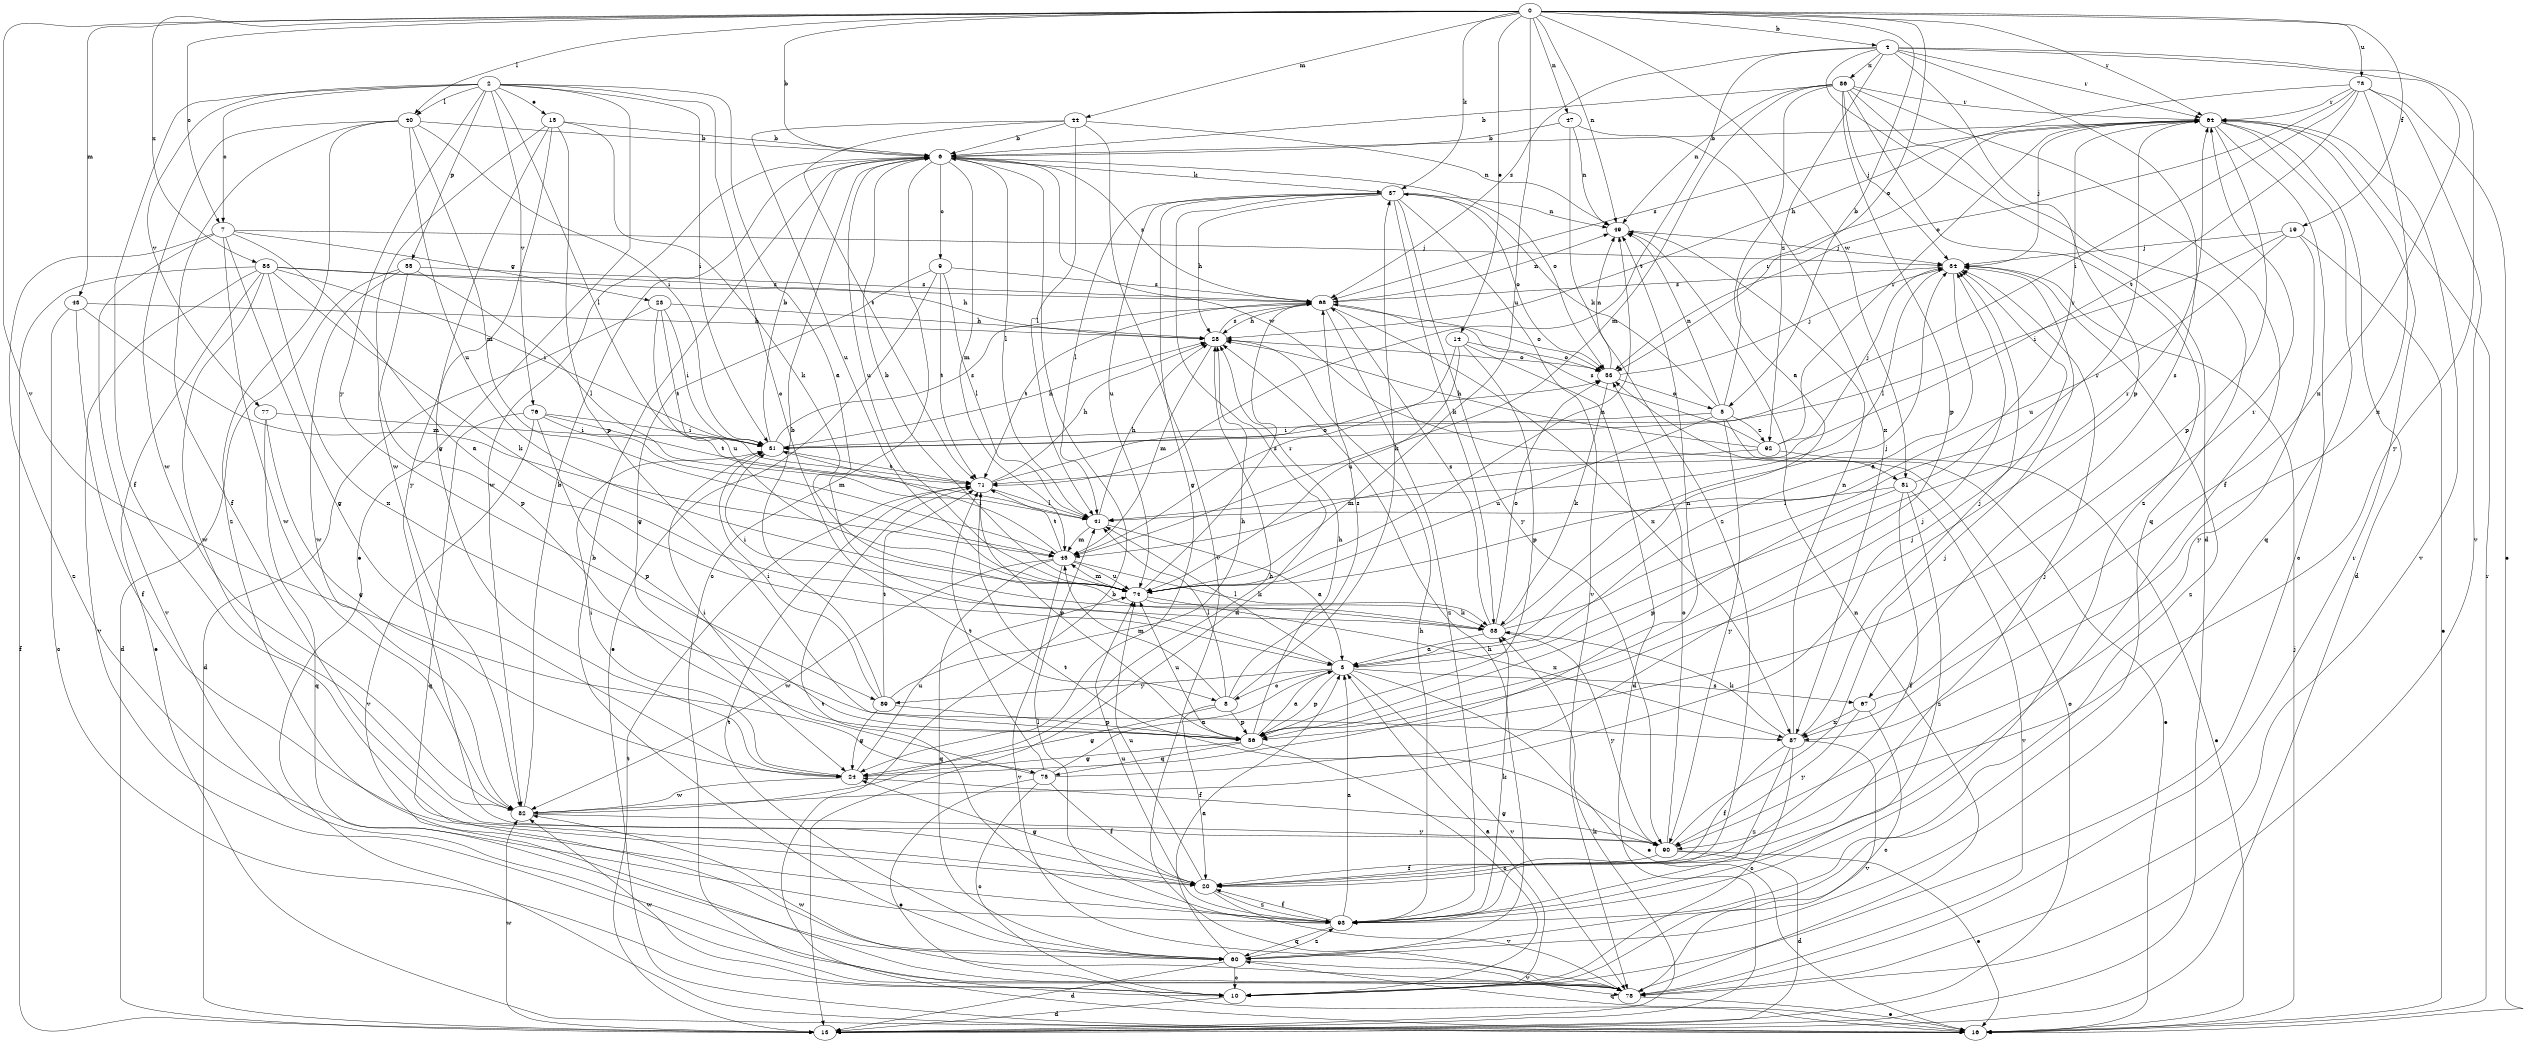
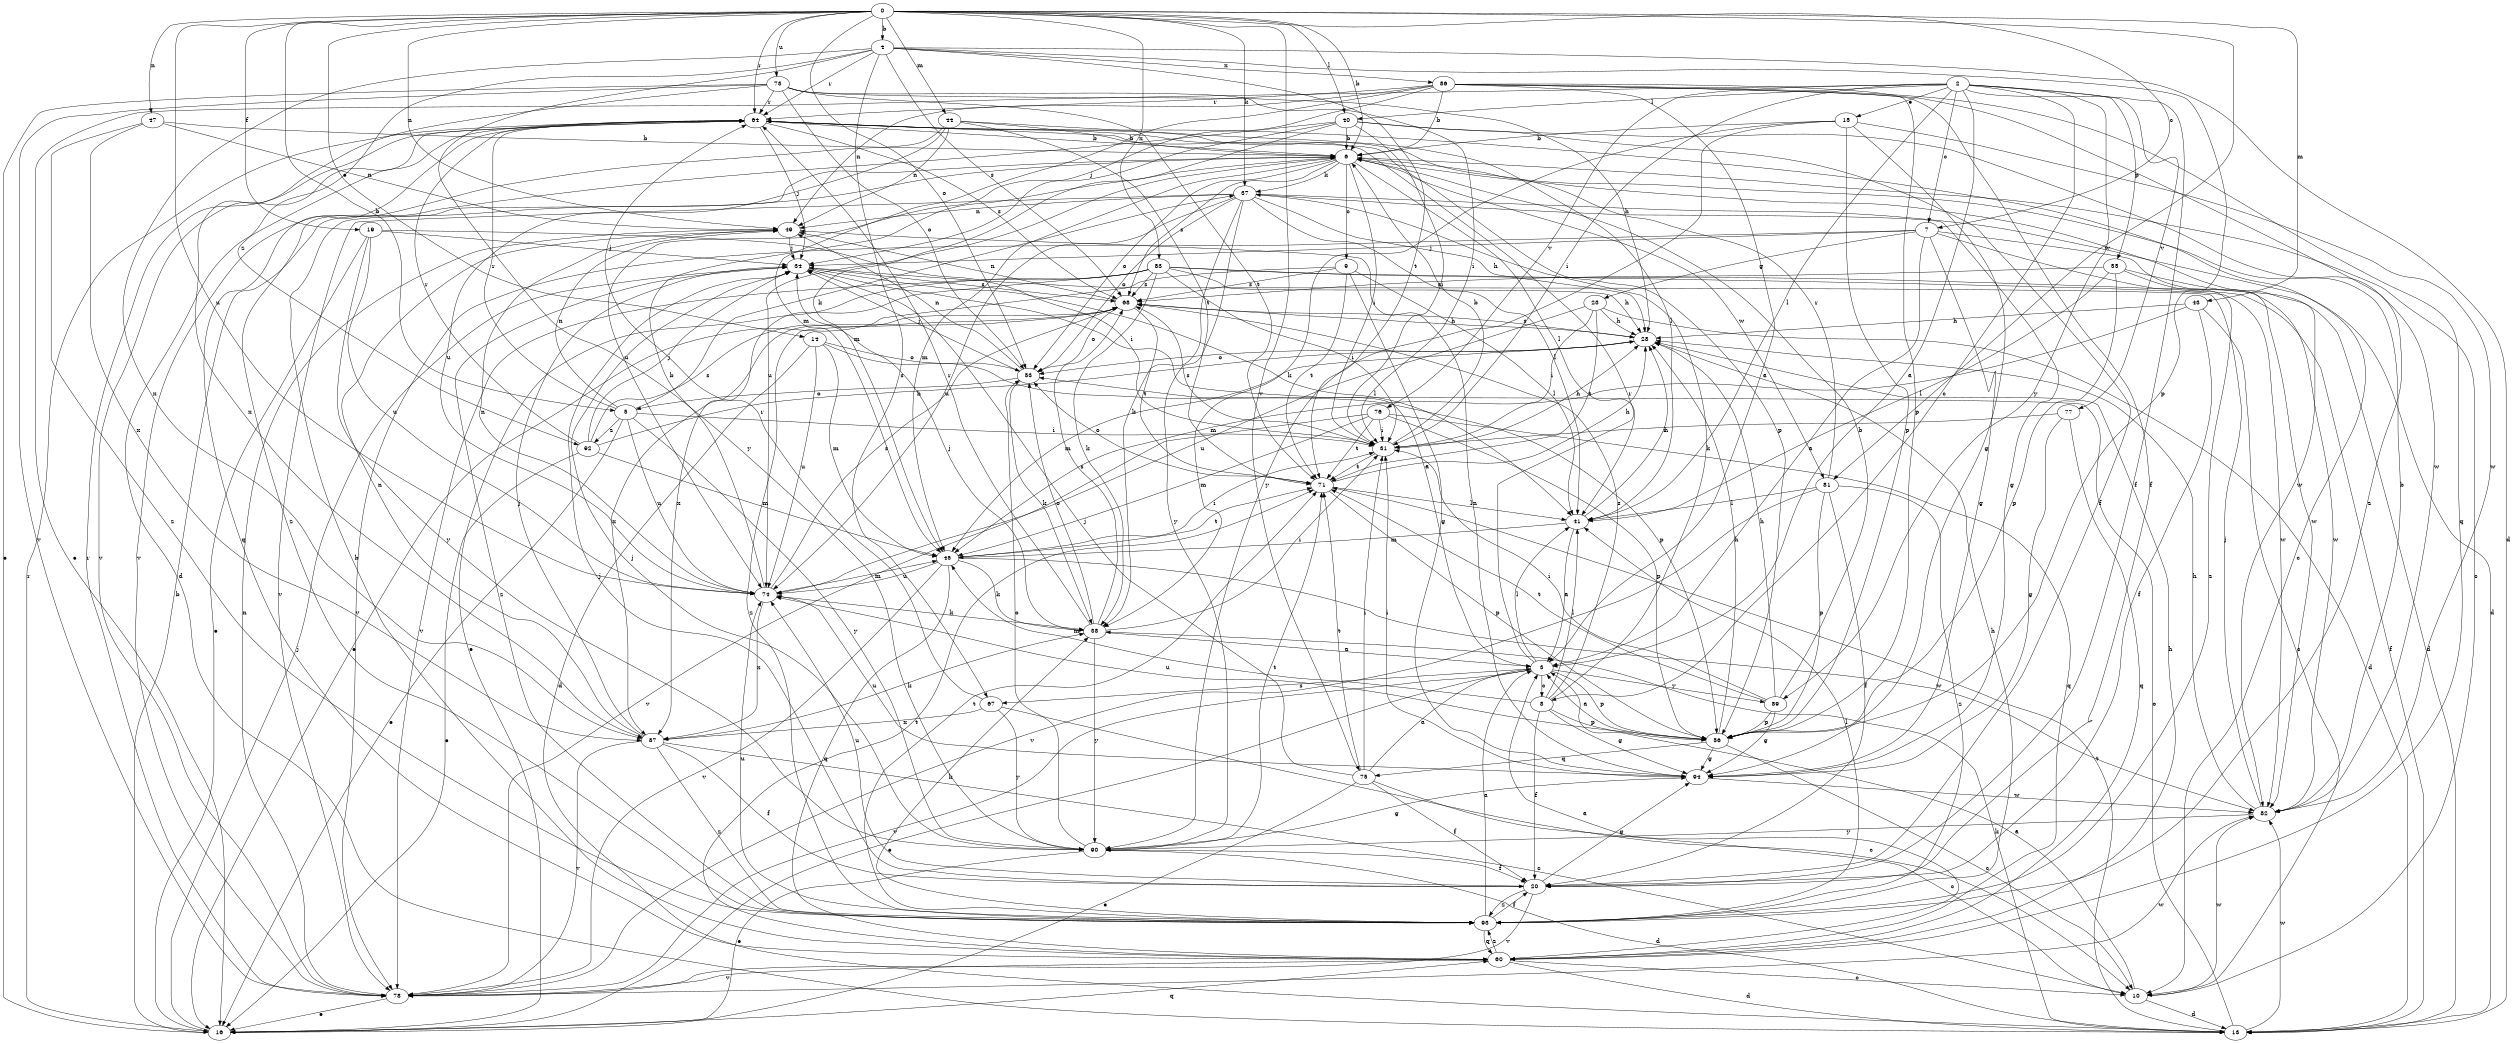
none -> (1370, 308)
(1291, 449) -> (836, 449)
(852, 777) -> (1697, 777)
